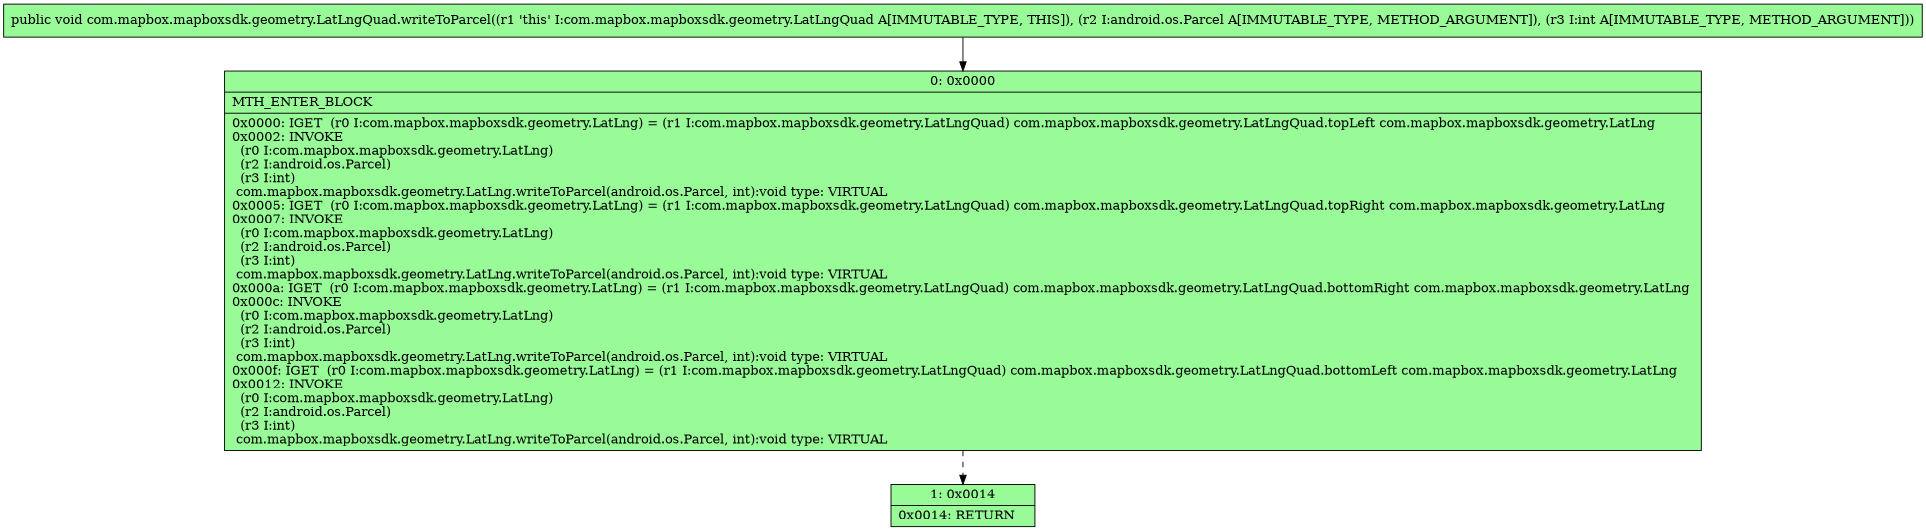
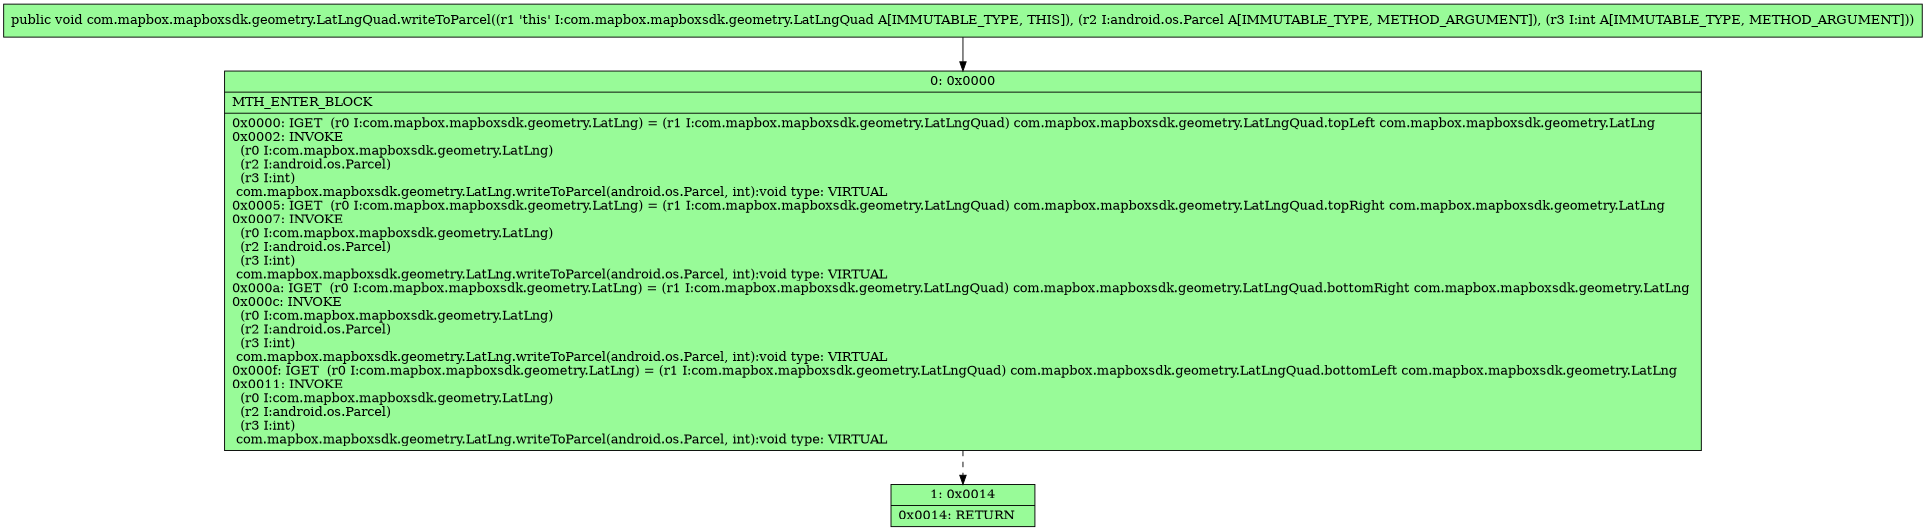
(292, 385) -> (292, 385)
